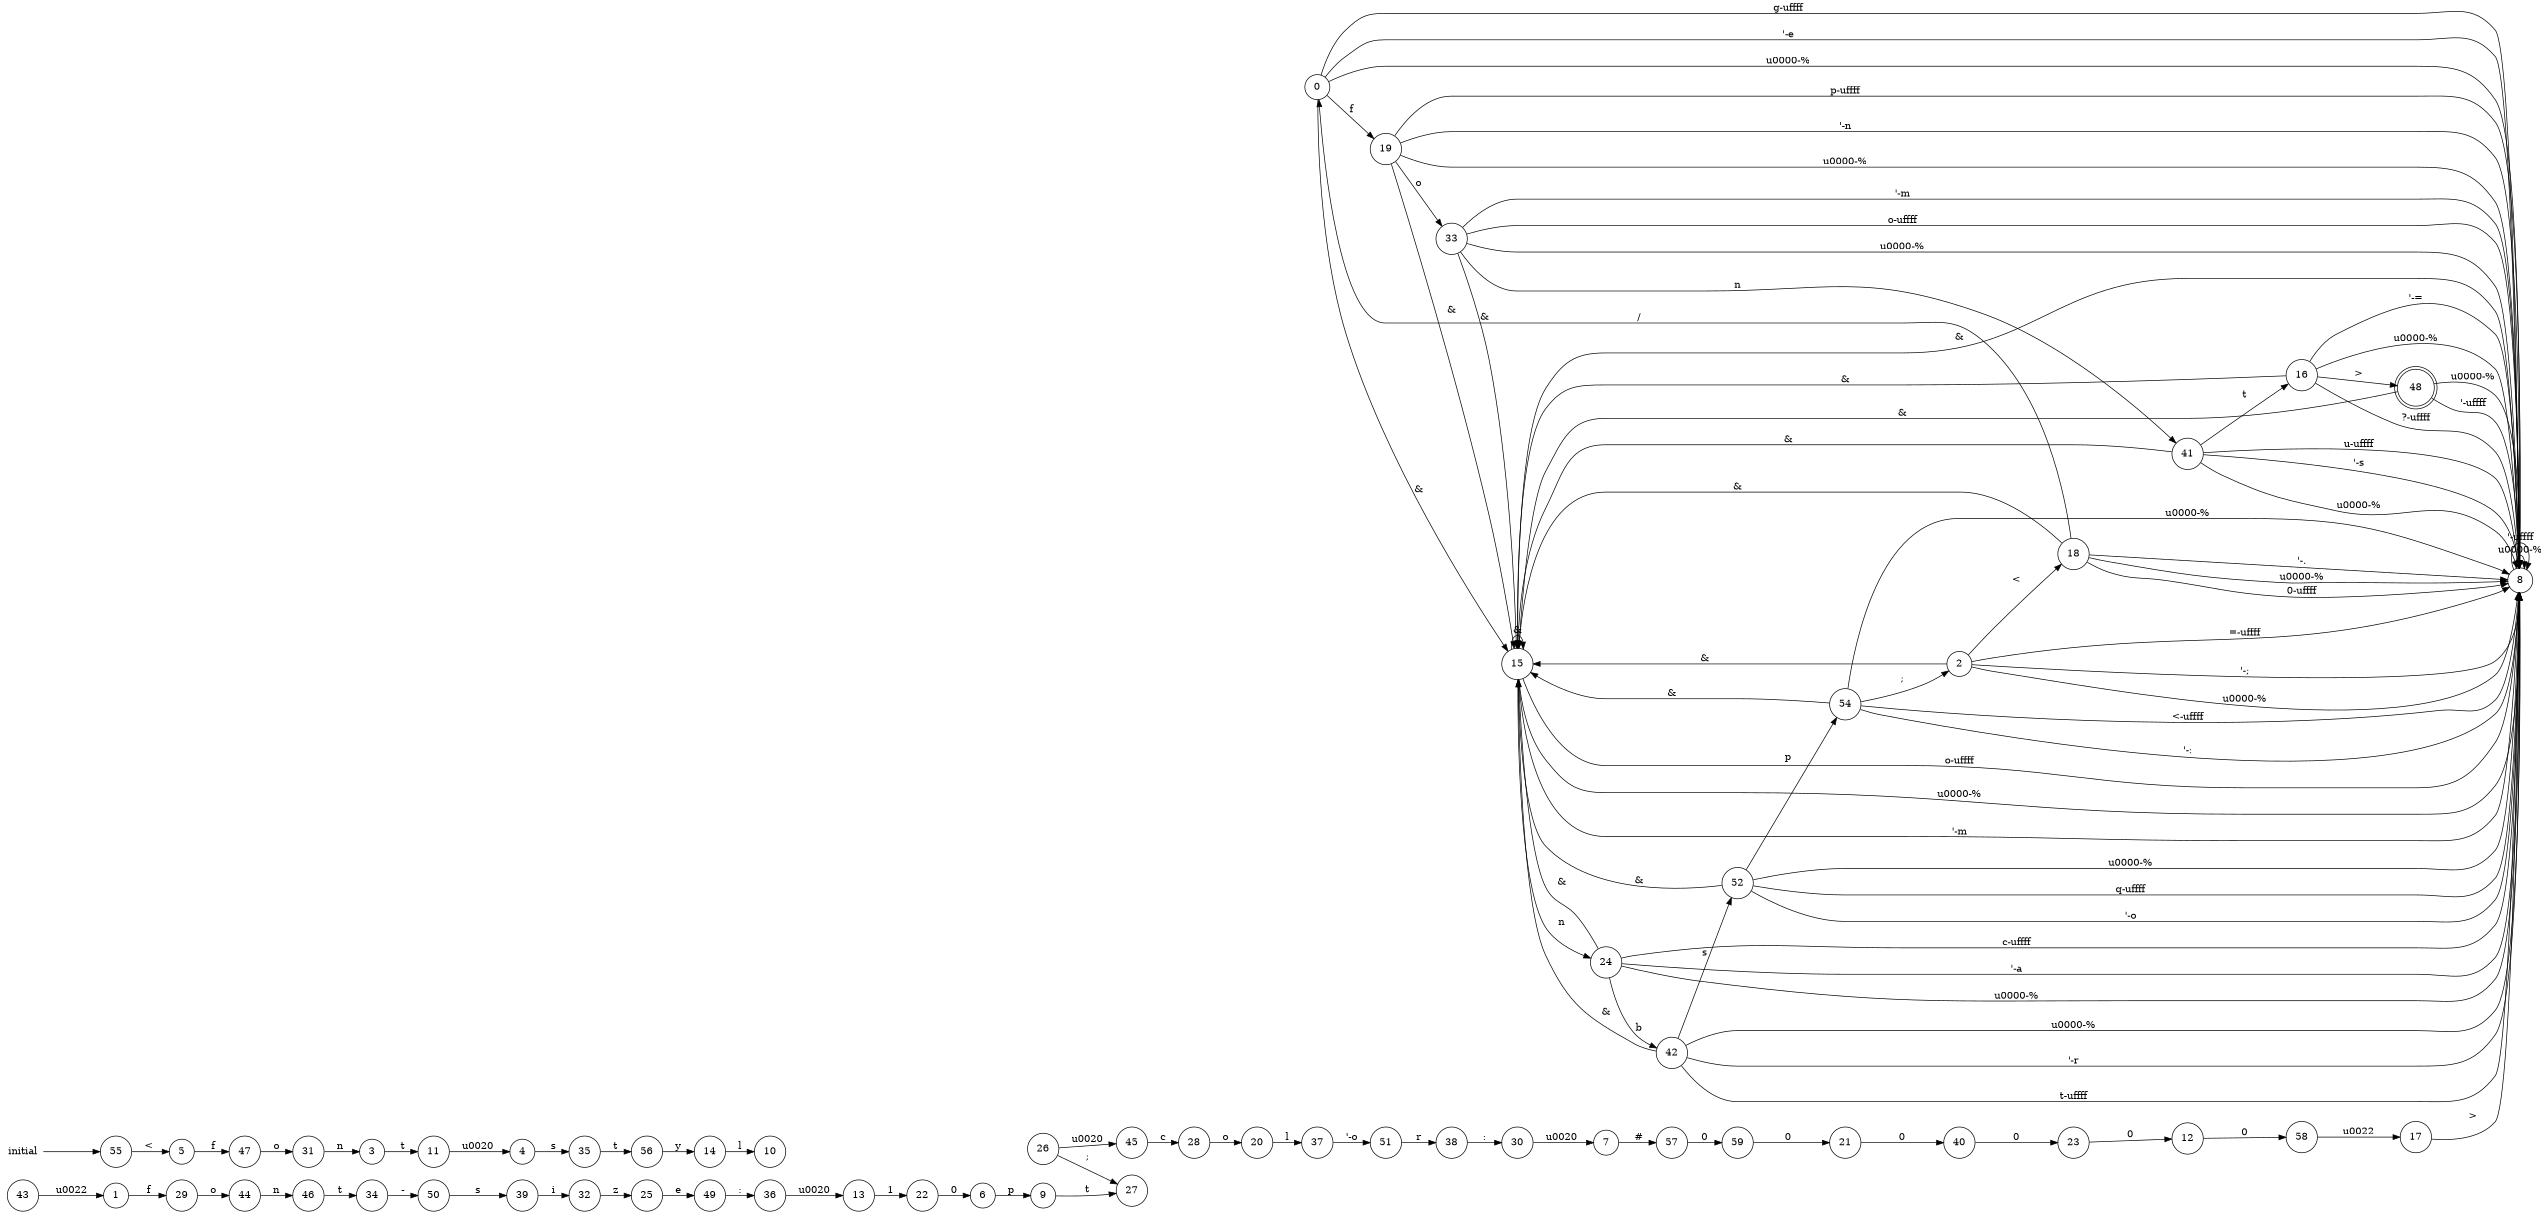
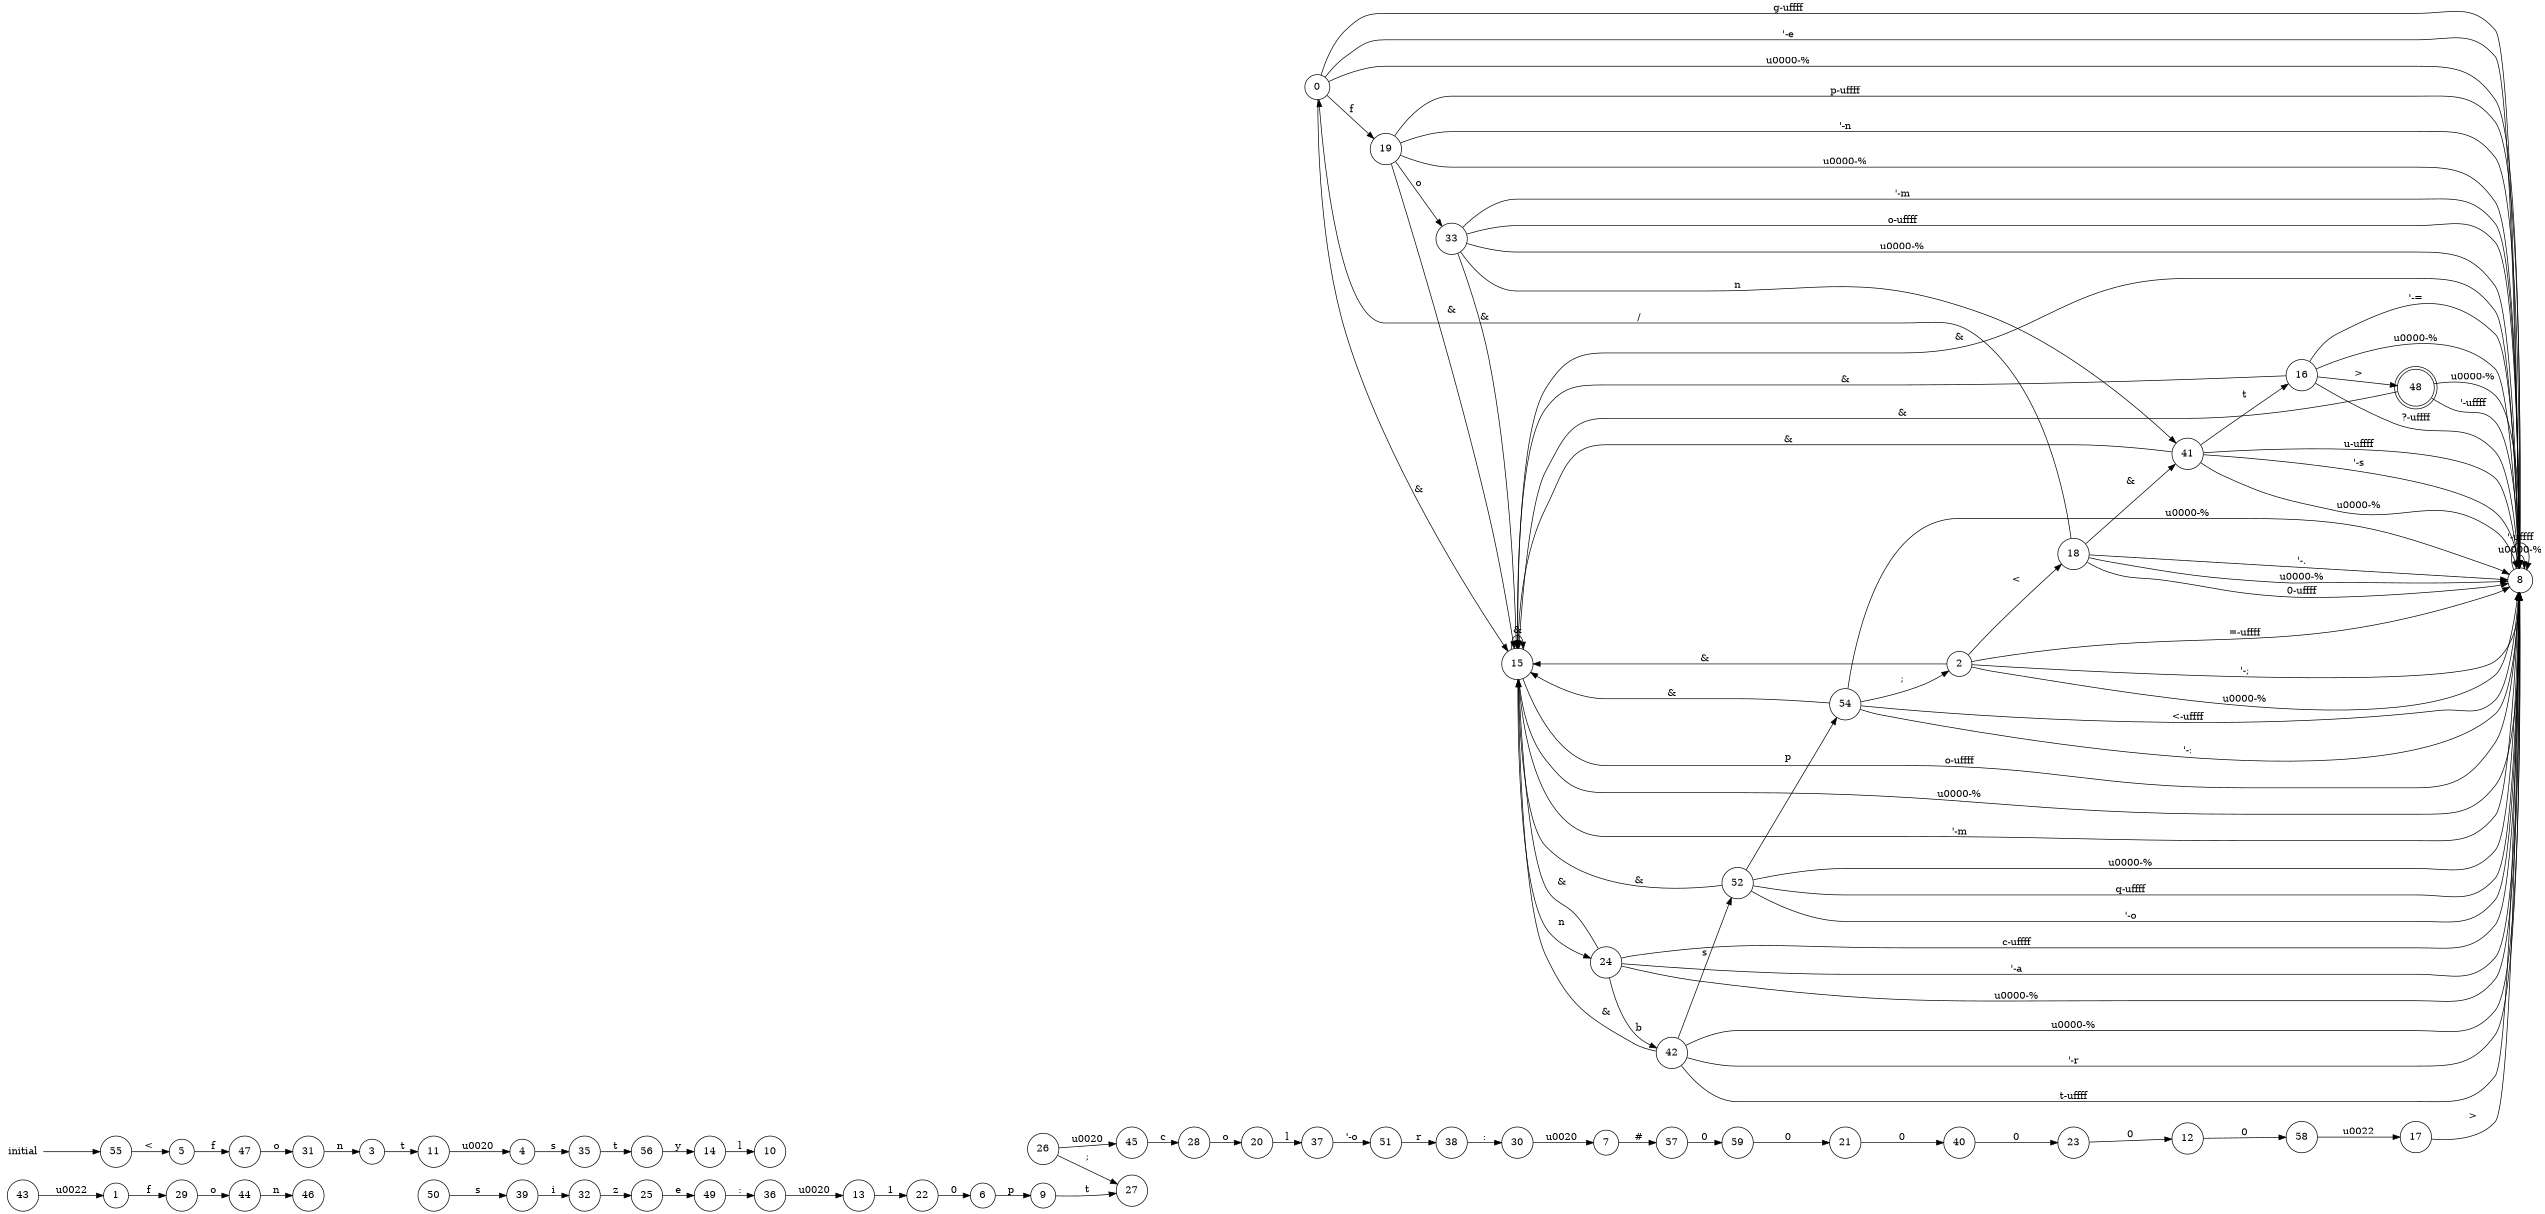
(1747, 492) -> (2128, 506)
(372, 1196) -> none
